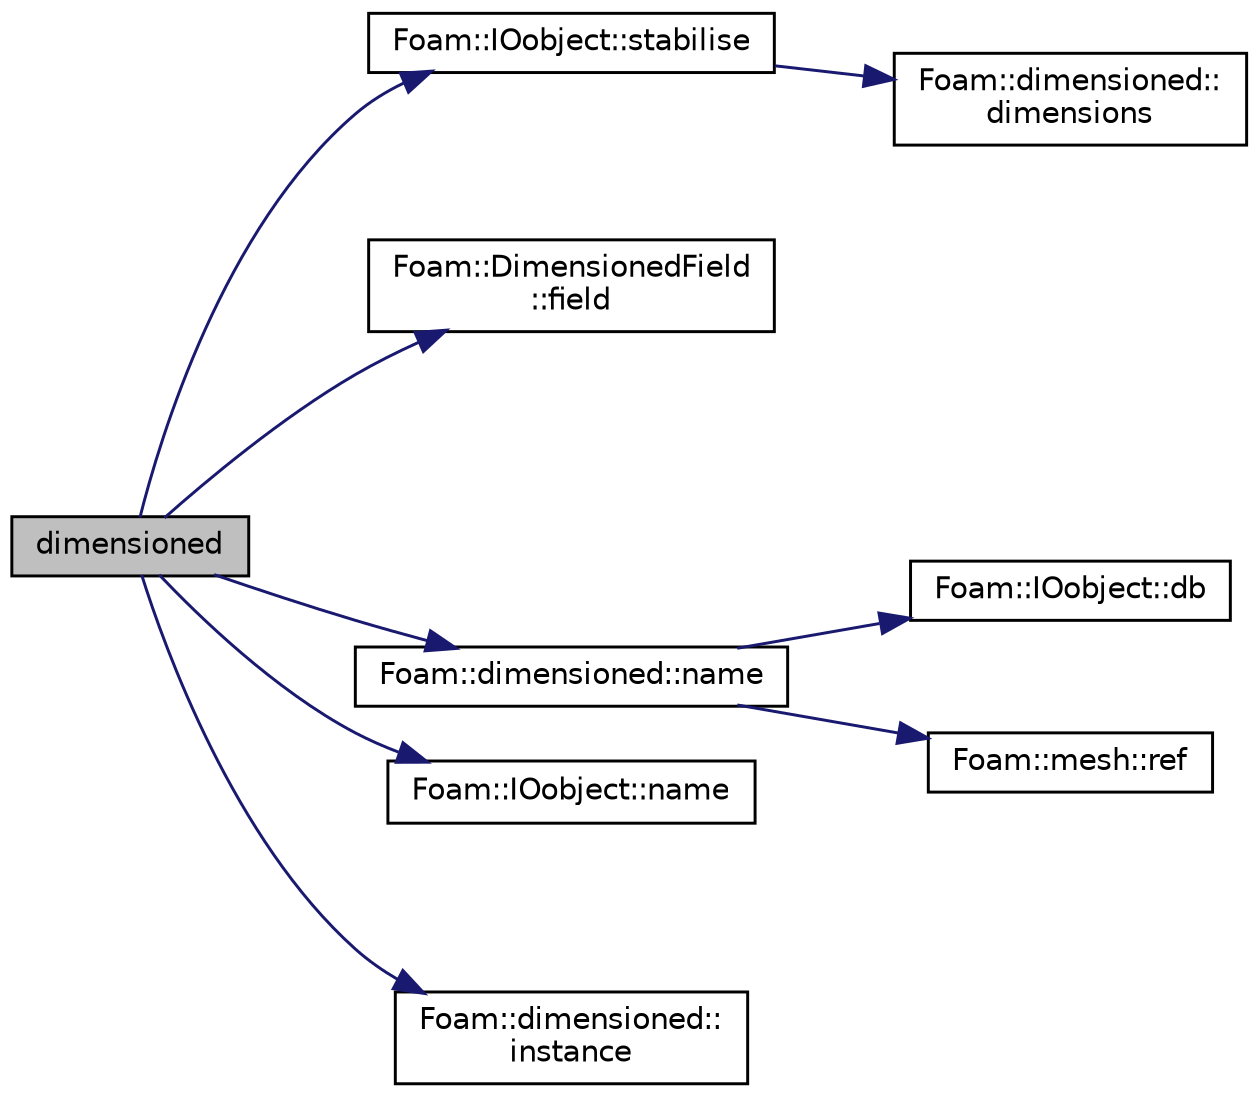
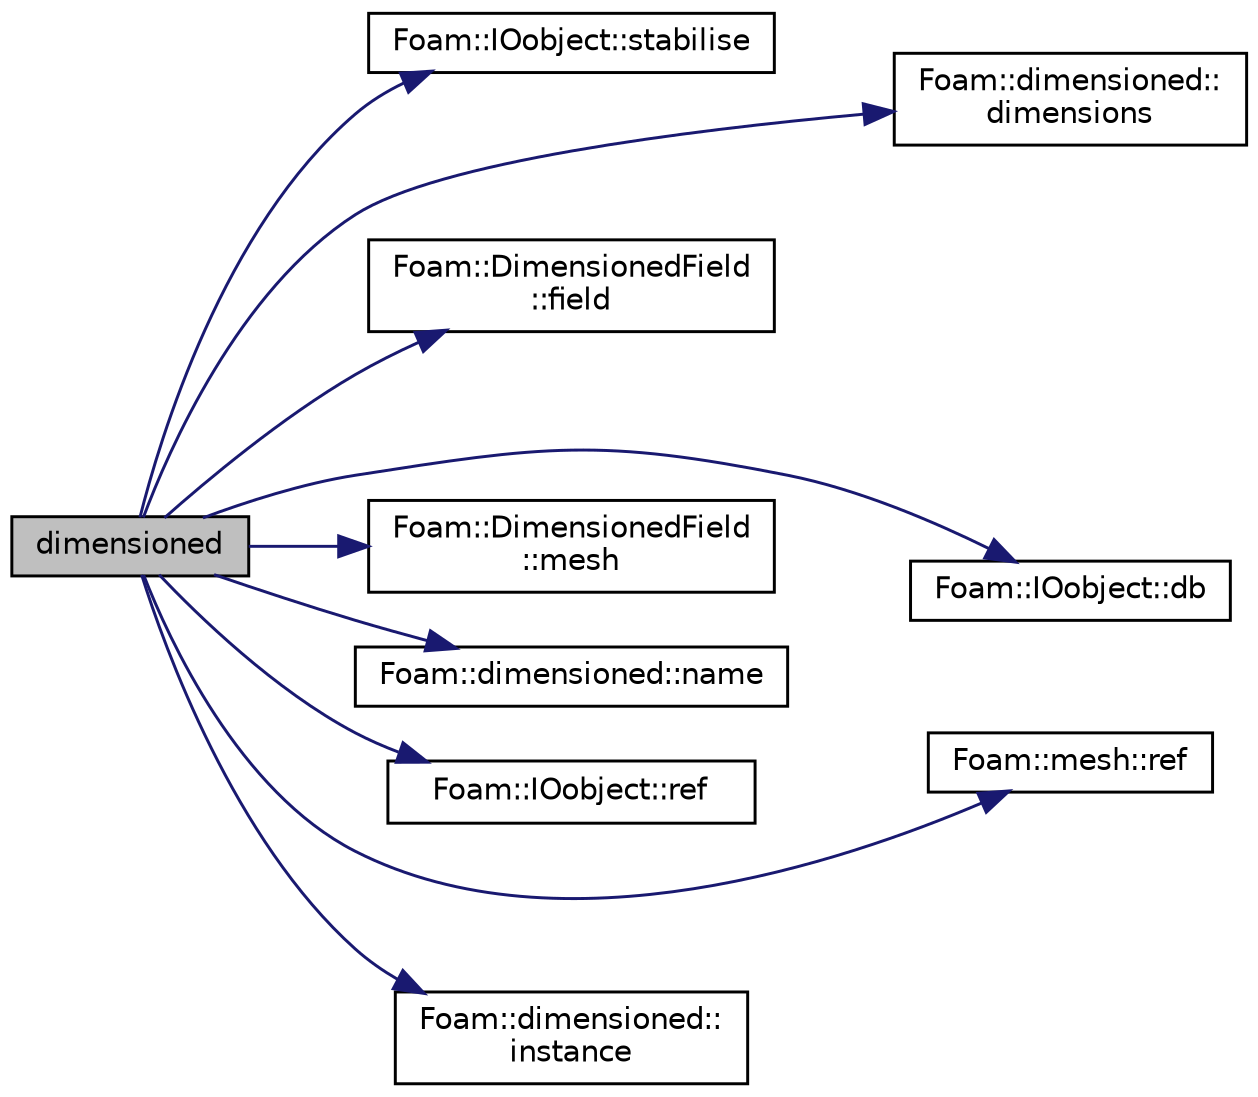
(819, 71) -> (422, 186)
none -> (571, 546)
(808, 636) -> (600, 451)
(818, 719) -> (495, 892)
(571, 792) -> (571, 792)
